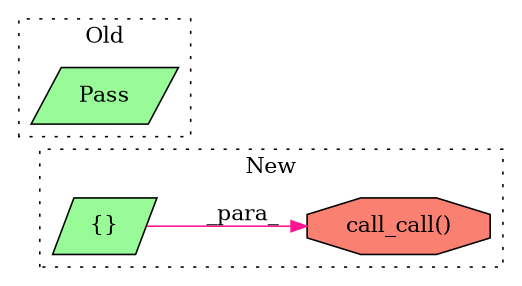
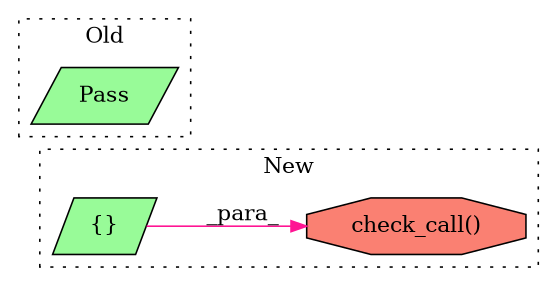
(399, 226) -> (416, 226)
